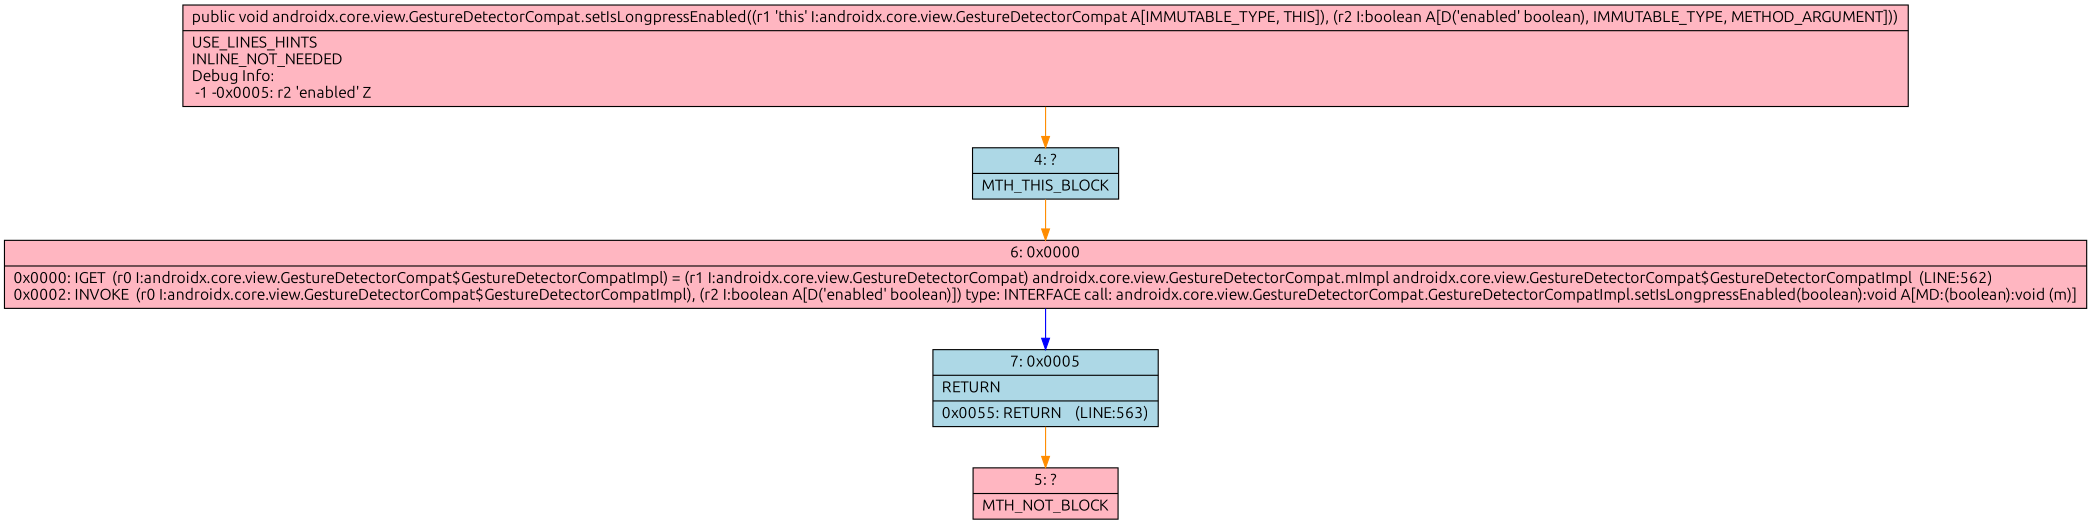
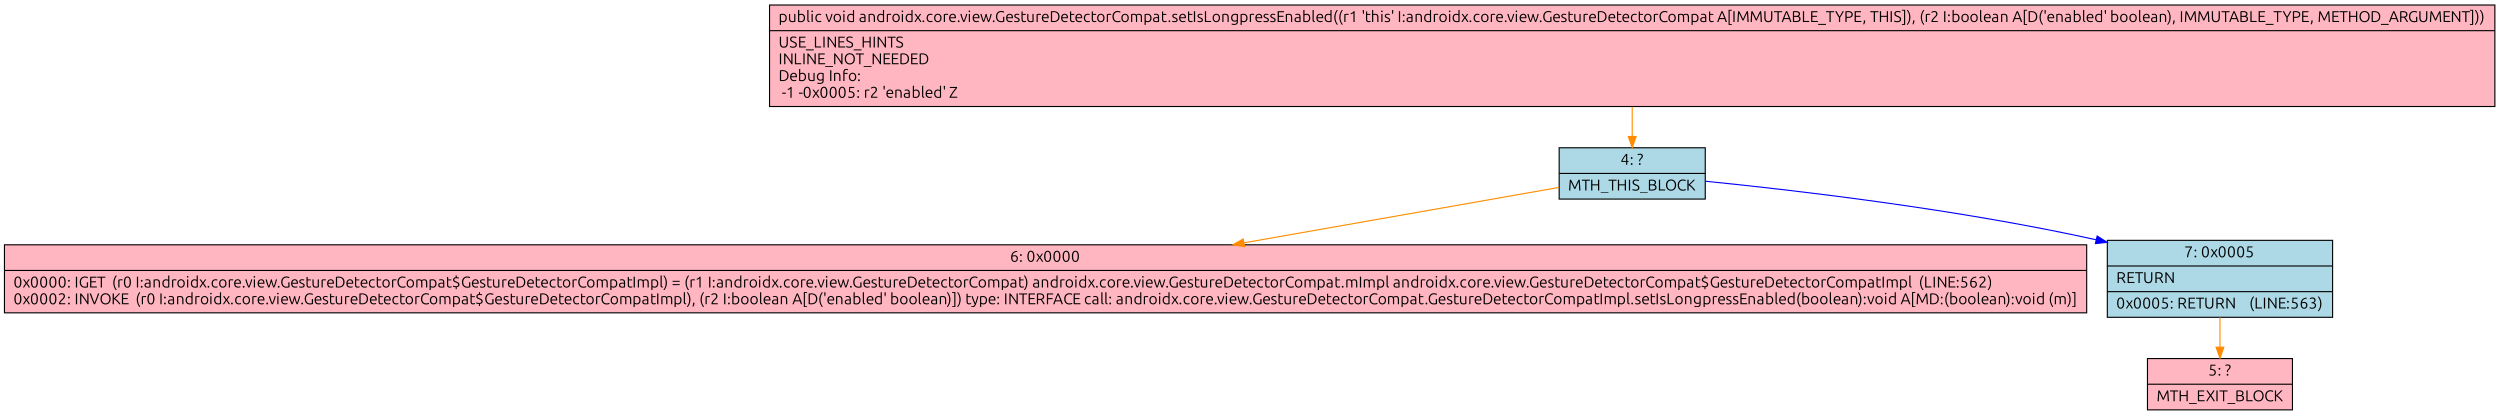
(1046, 323) -> (1902, 205)
(1046, 413) -> (2220, 304)
(1046, 506) -> (2220, 396)
